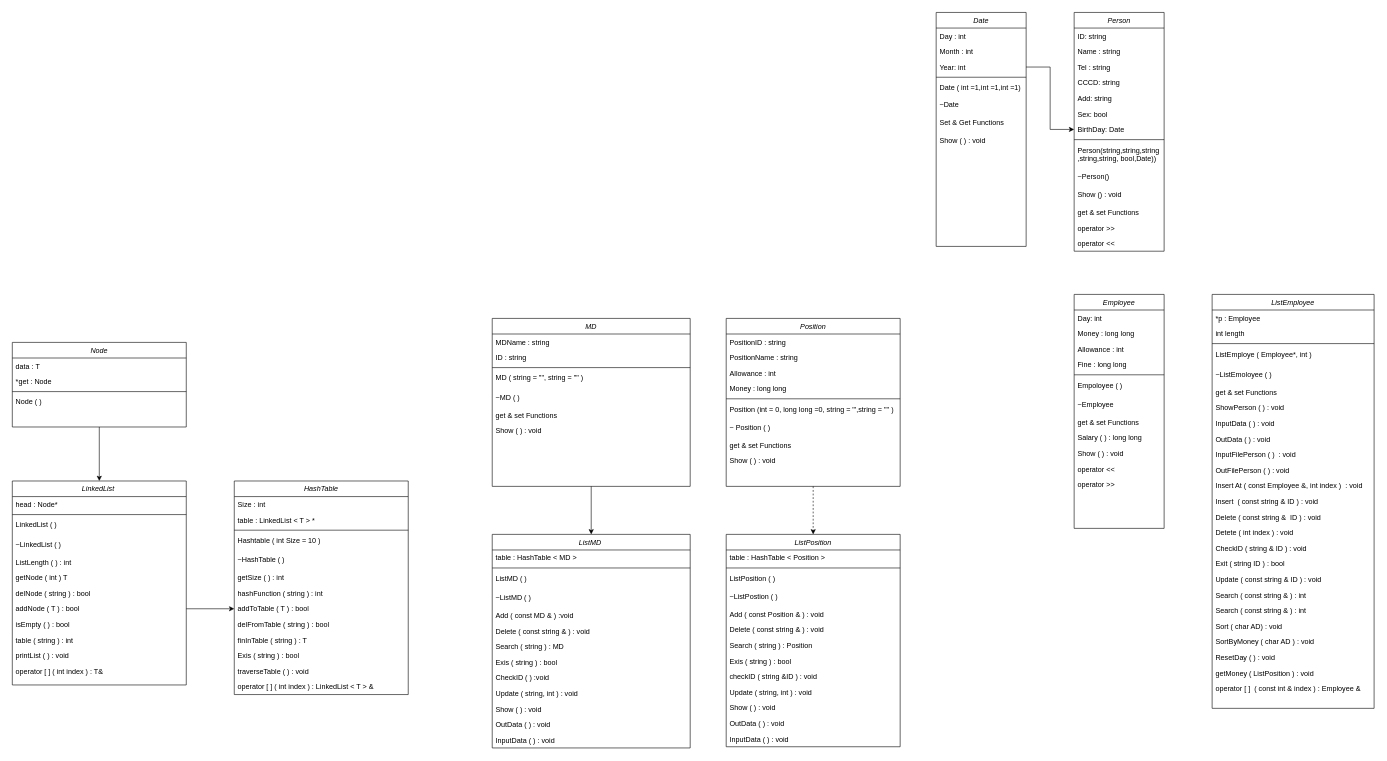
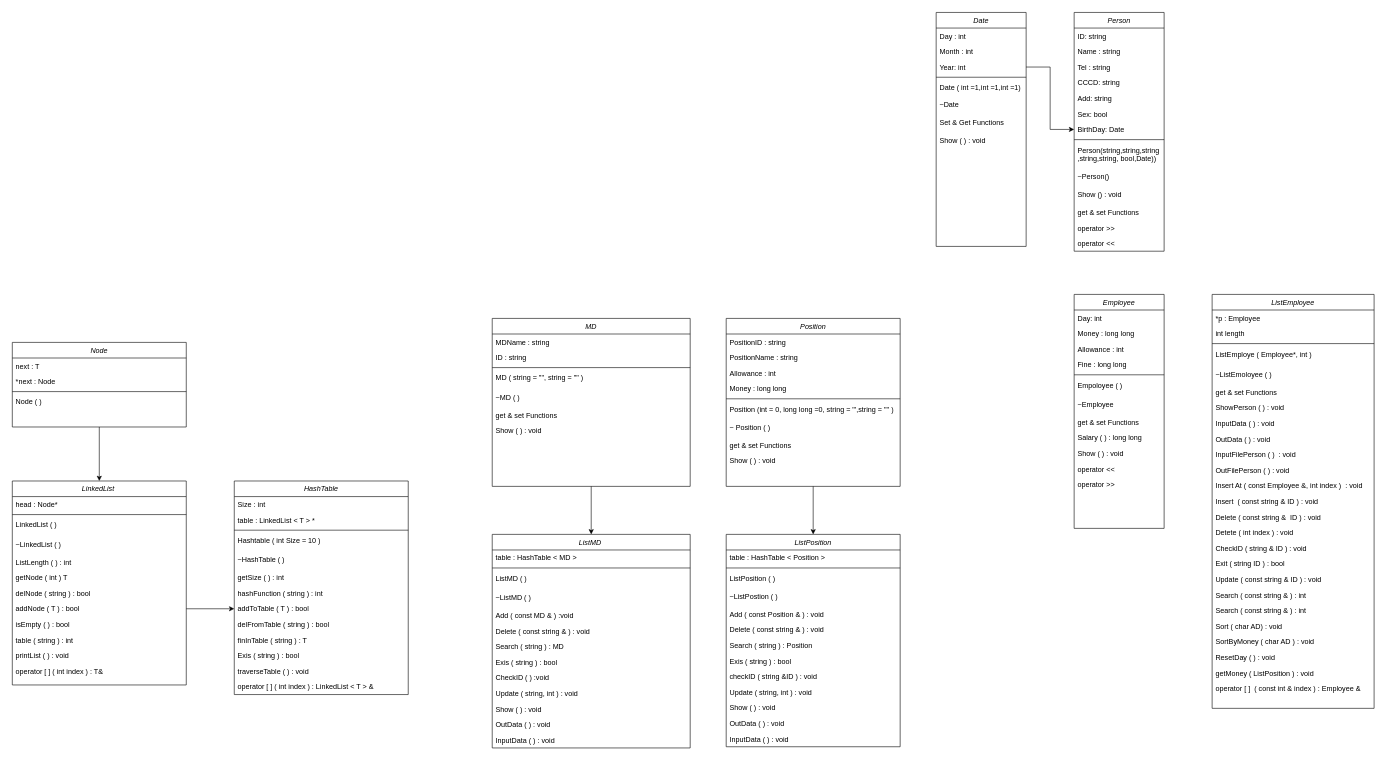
(29, 366) -> (29, 366)
(35, 382) -> (37, 382)
(813, 509) -> (813, 509)
